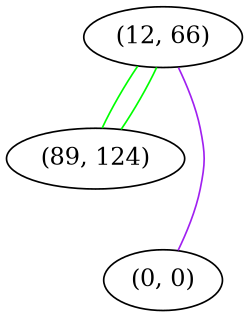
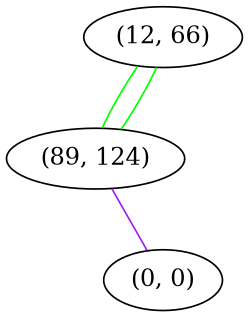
(204, 159) -> (129, 220)
